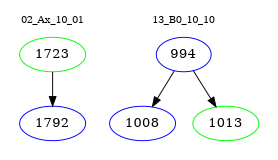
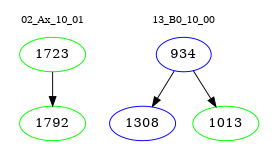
(184, 21) -> (184, 21)
(184, 55) -> (184, 55)
(53, 123) -> (53, 123)
(143, 123) -> (143, 123)
